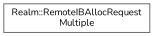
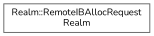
(77, 18) -> (77, 18)
